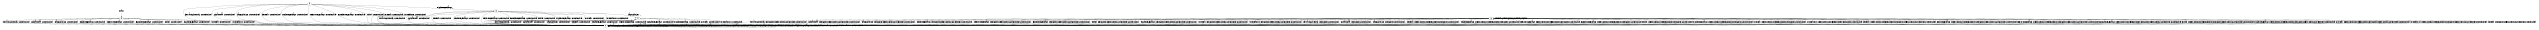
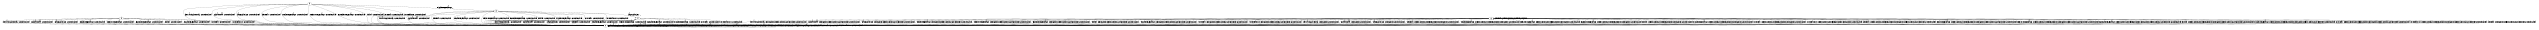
(121, 11) -> none
